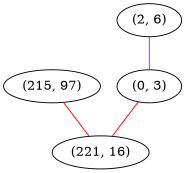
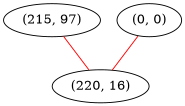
(149, 20) -> none
(149, 86) -> (149, 20)
(101, 152) -> (101, 86)
